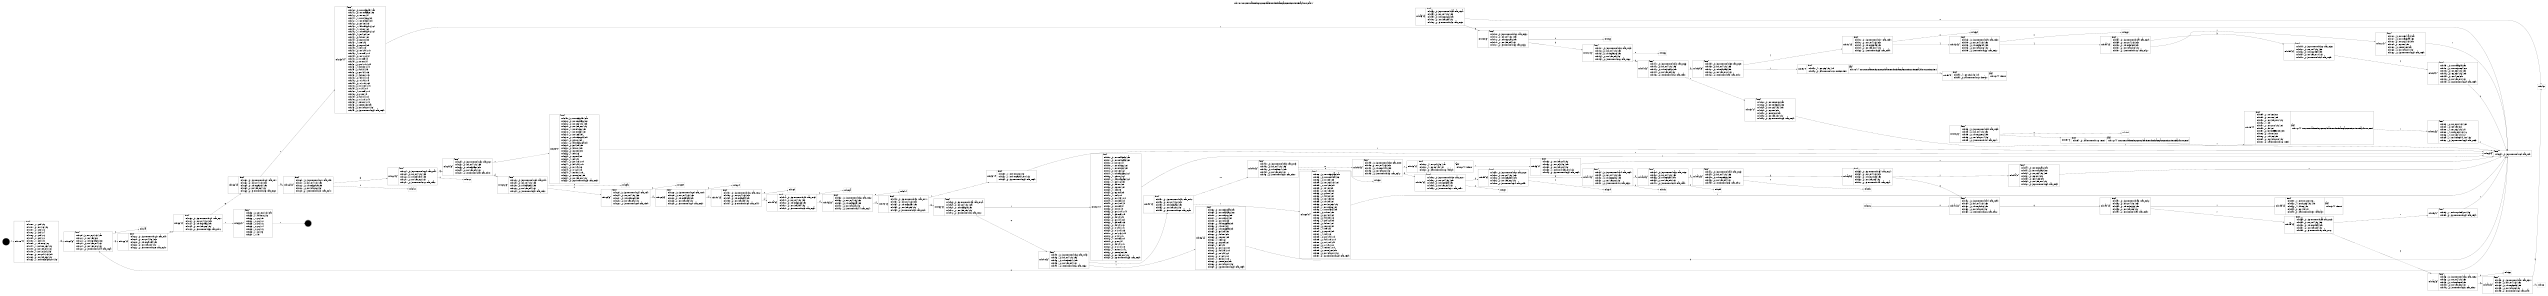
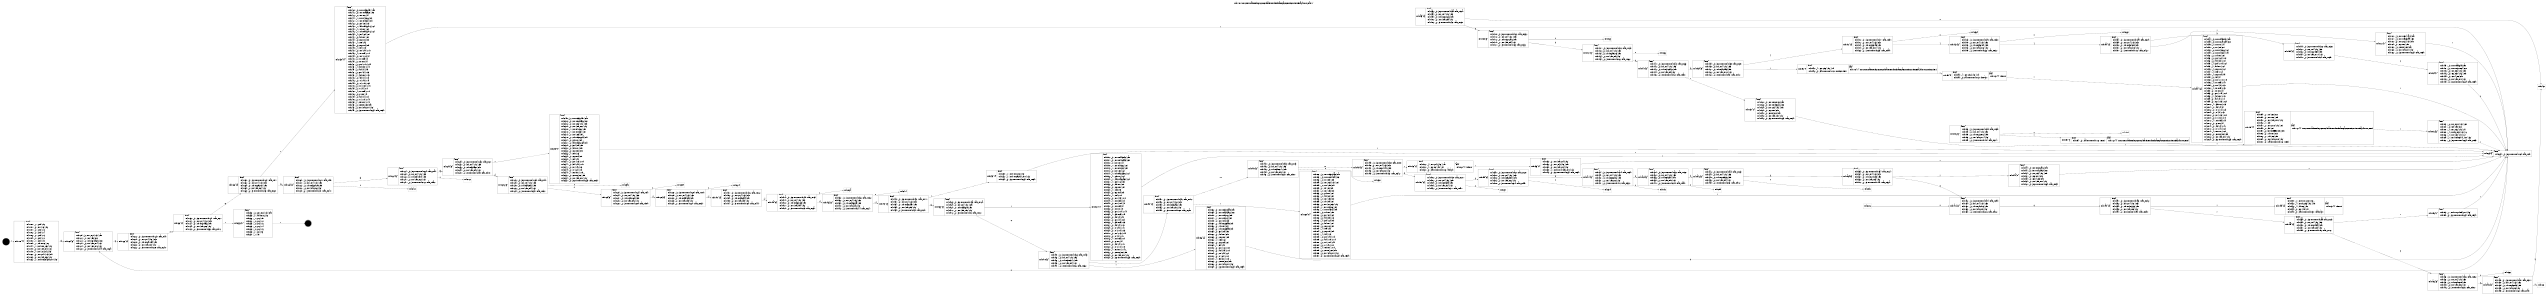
none -> (2217, 89)
(792, 190) -> none
(143, 229) -> none
